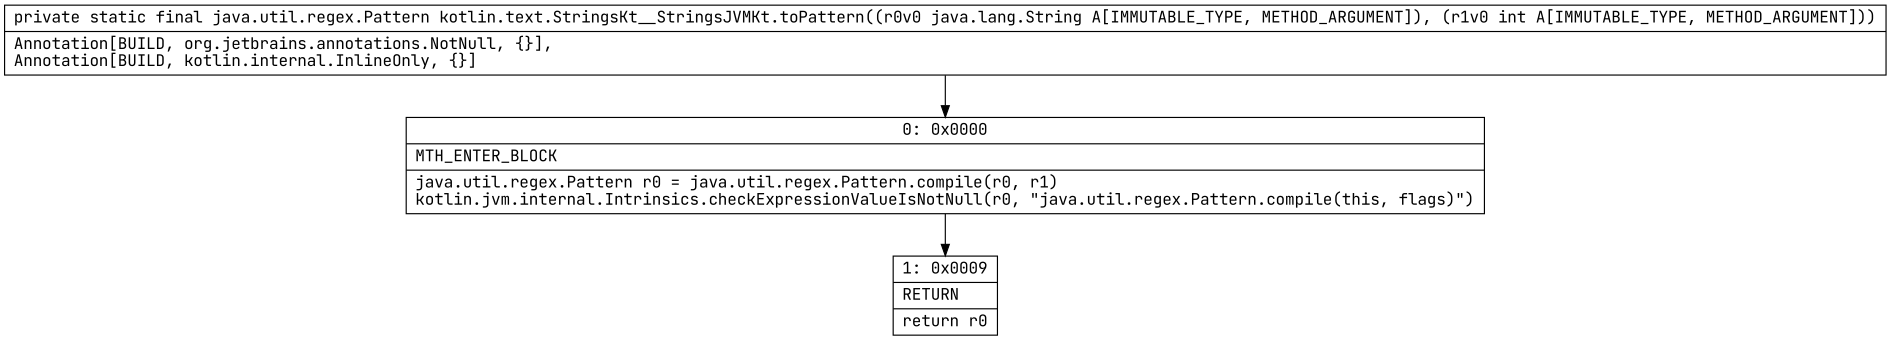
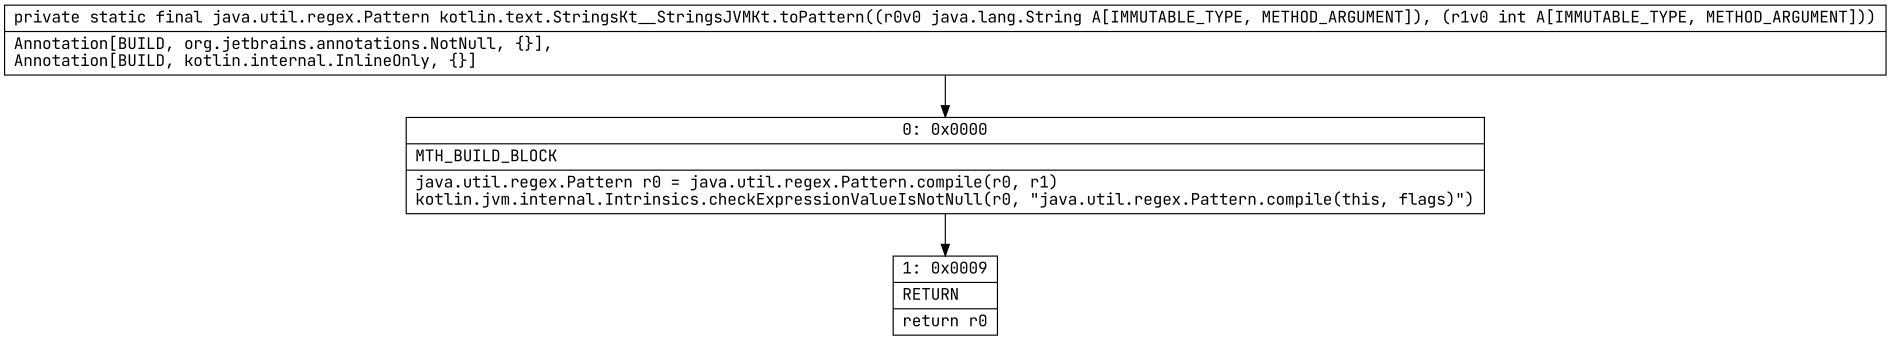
(486, 156) -> (486, 156)
